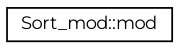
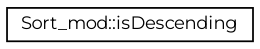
(90, 25) -> (130, 25)
